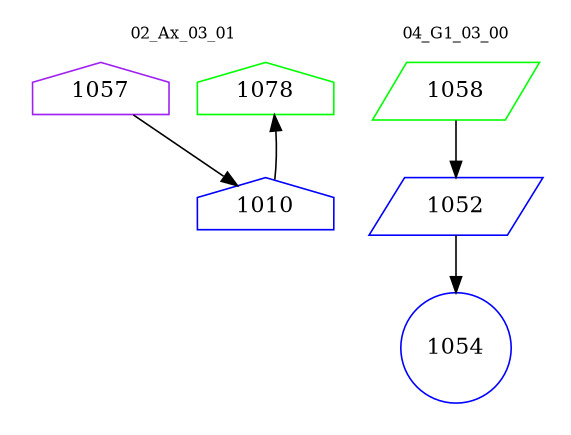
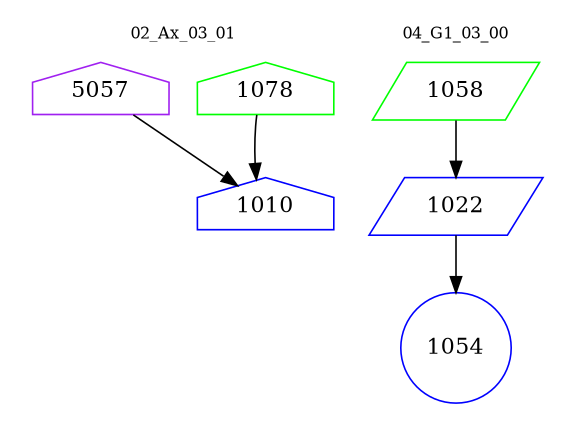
(101, 91) -> (101, 91)
(276, 155) -> (255, 139)
(456, 206) -> (456, 206)
